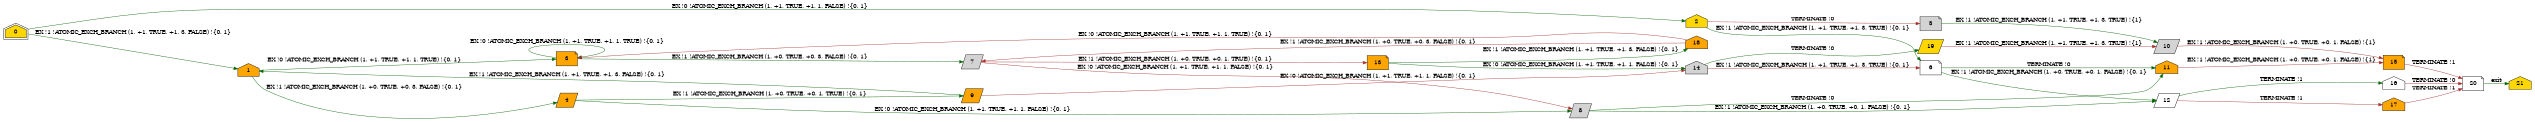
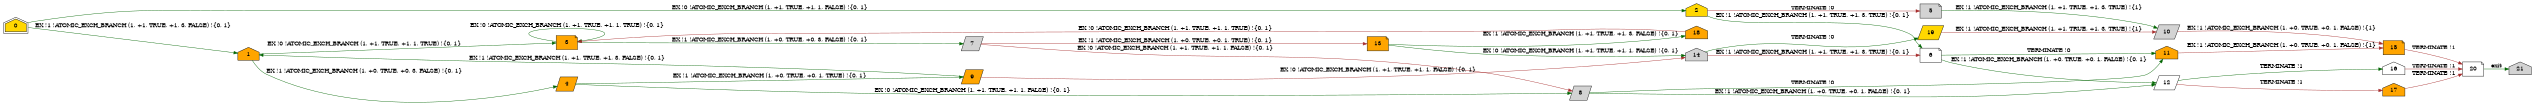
(1335, 47) -> none
(2434, 81) -> (2434, 66)
(2520, 84) -> (2520, 69)
